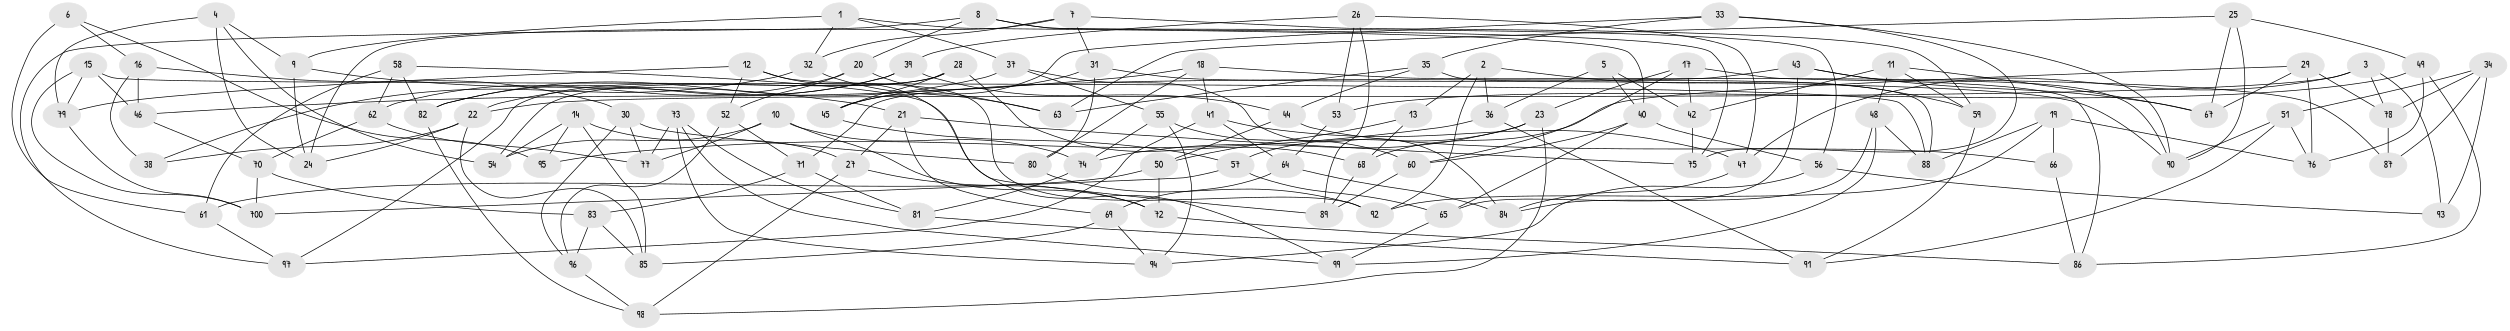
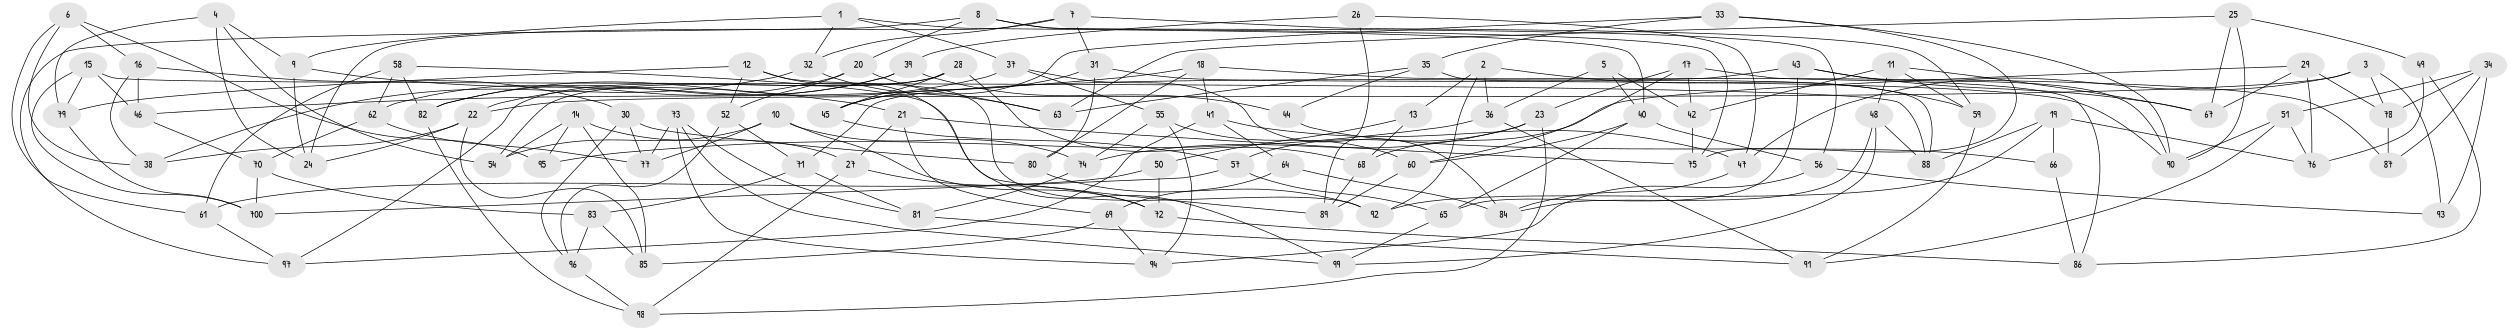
(1337, 115) -> none
none -> (38, 129)
(1244, 132) -> none
